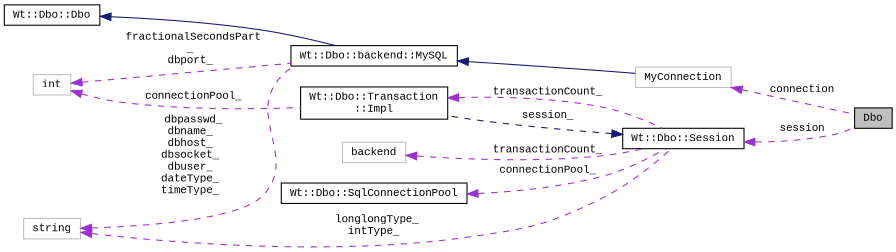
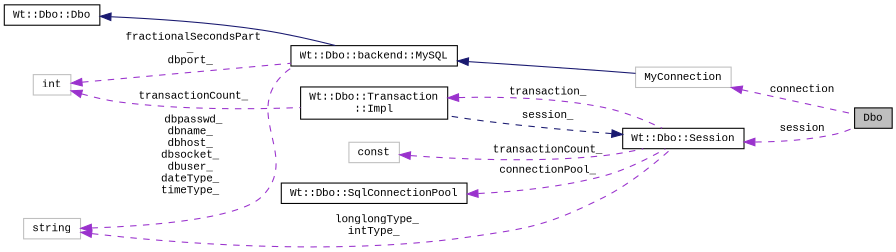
(545, 92) -> (545, 92)
(191, 96) -> (191, 96)
(374, 152) -> (374, 152)
